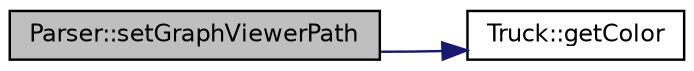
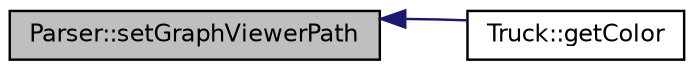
(412, 52) -> (436, 19)
